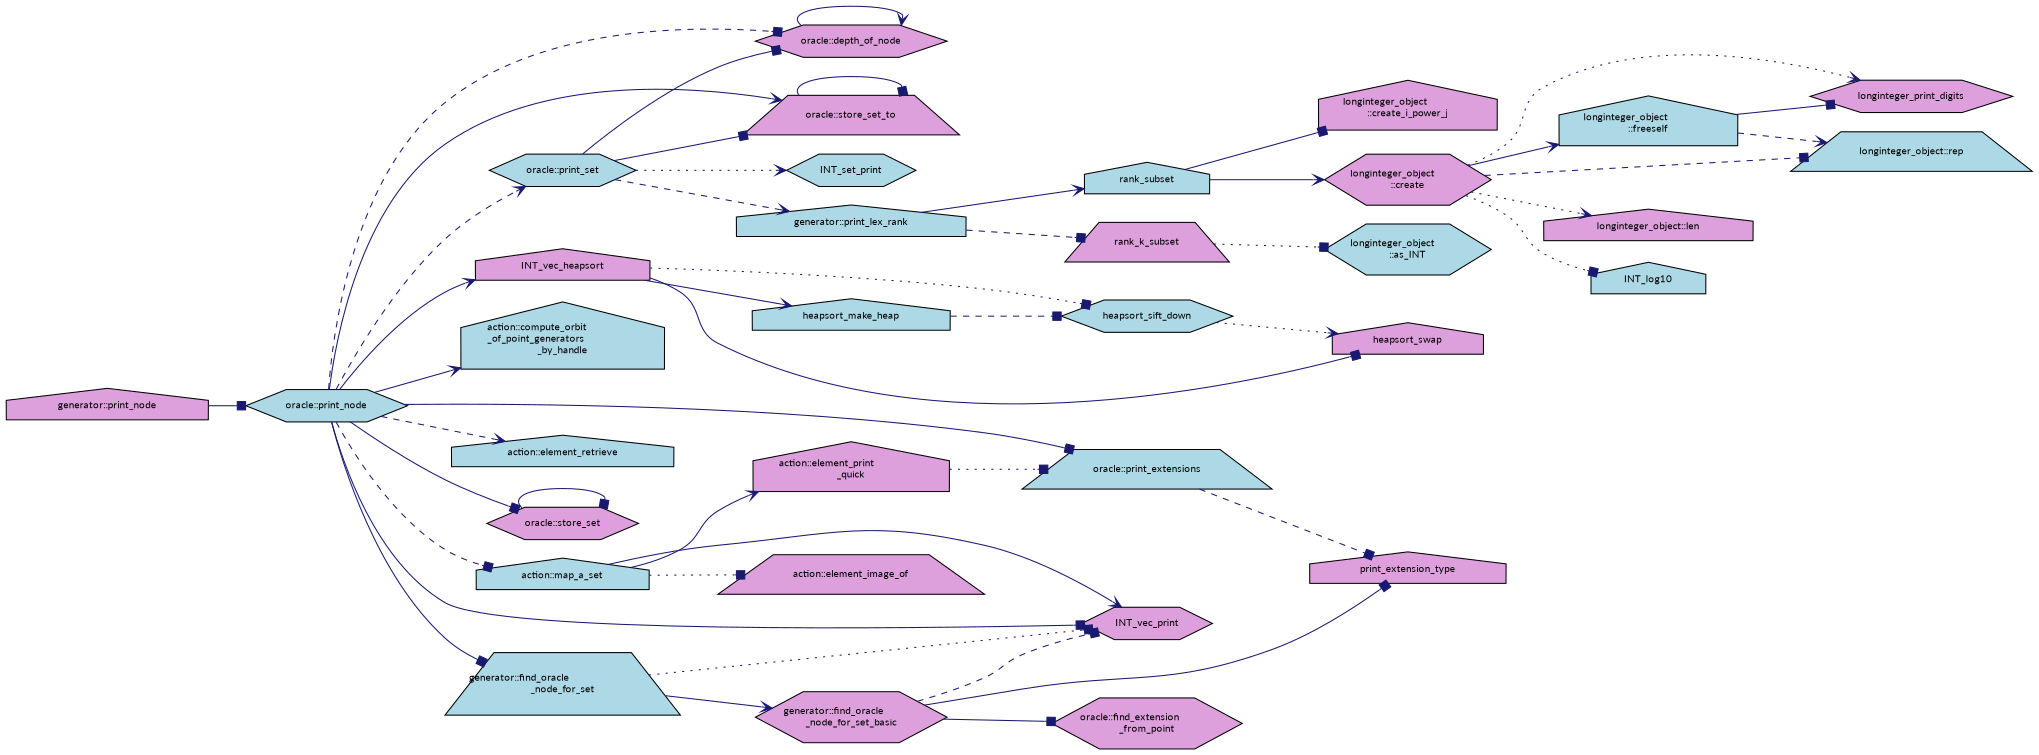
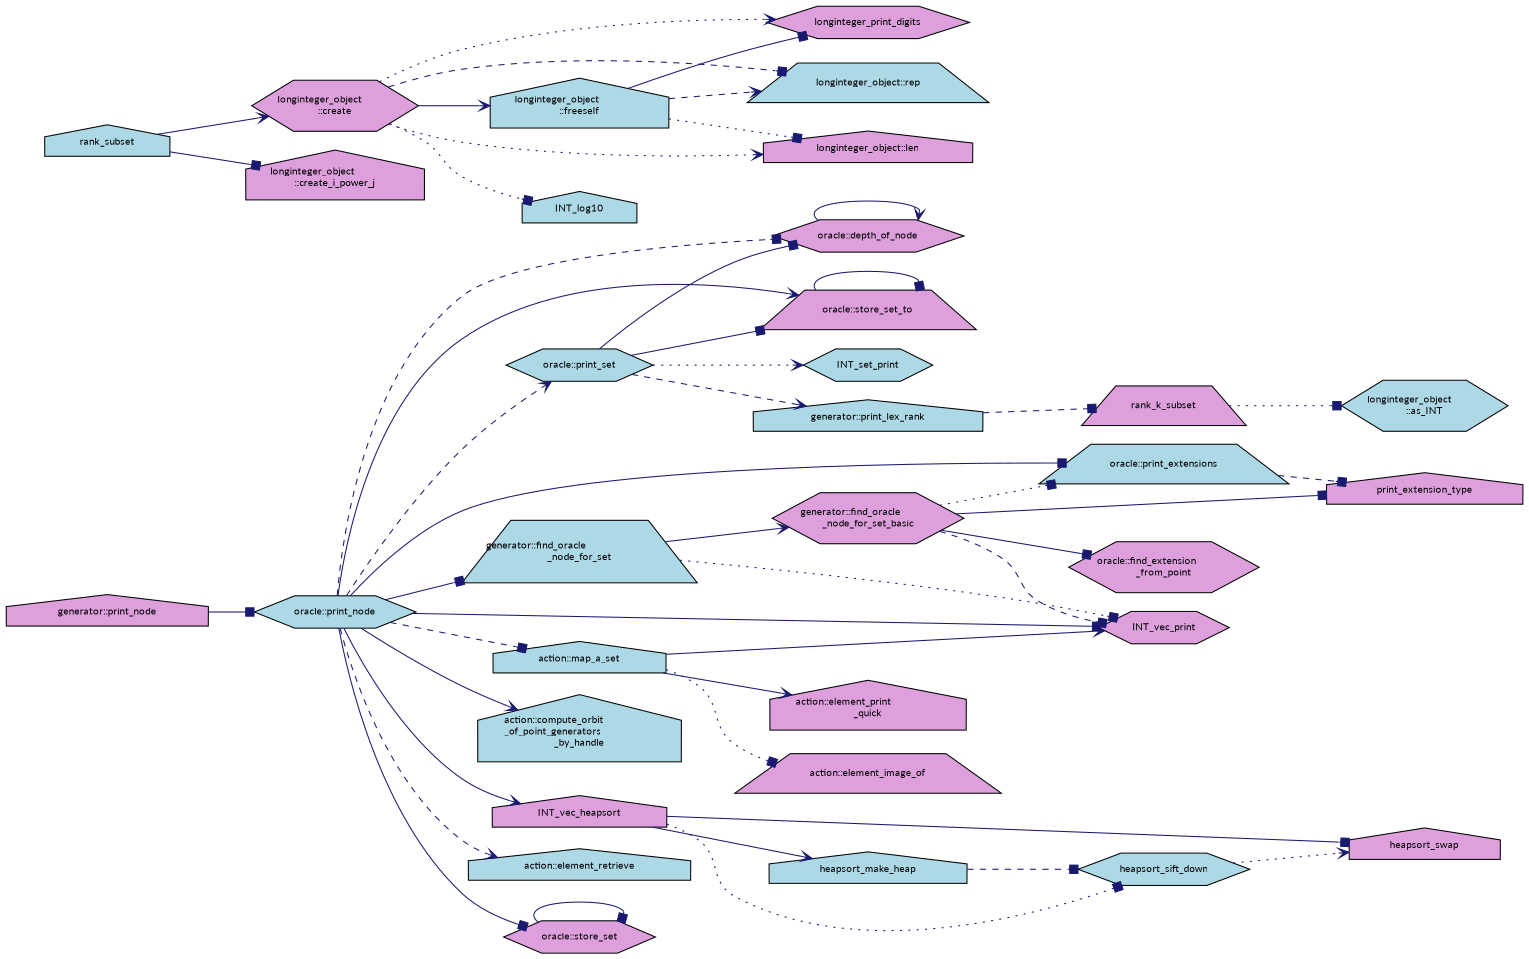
none -> (730, 128)
(998, 201) -> none
(994, 469) -> (992, 496)
